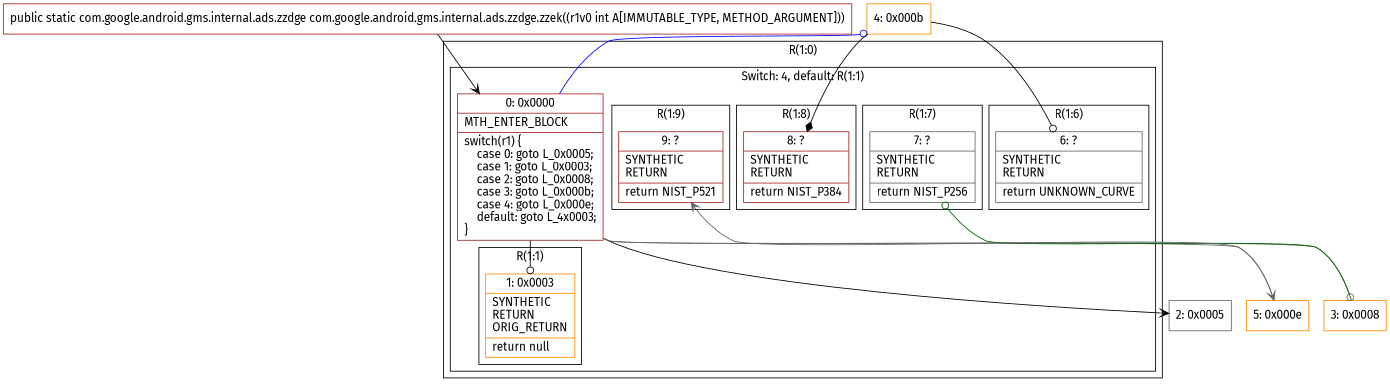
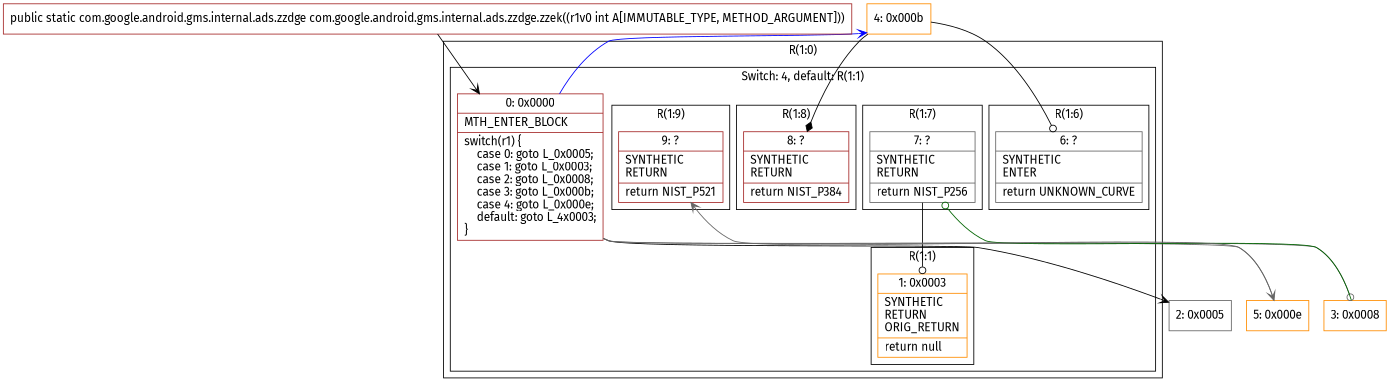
(747, 36) -> (729, 36)
(1024, 173) -> (1020, 173)
(530, 254) -> (922, 235)
